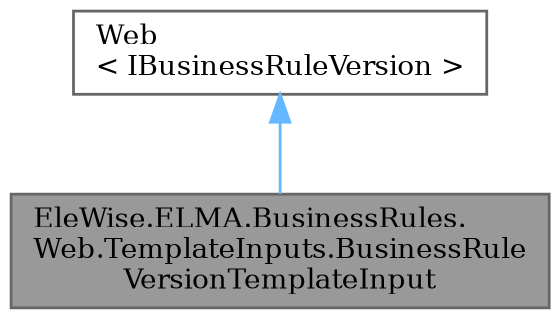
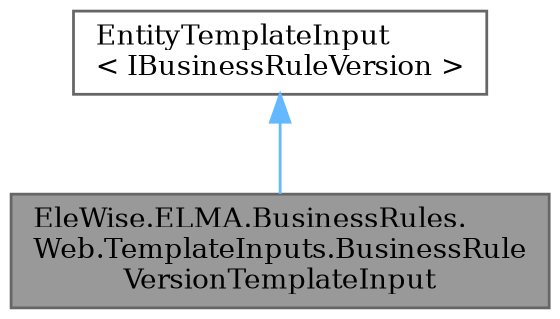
(280, 53) -> (280, 53)
